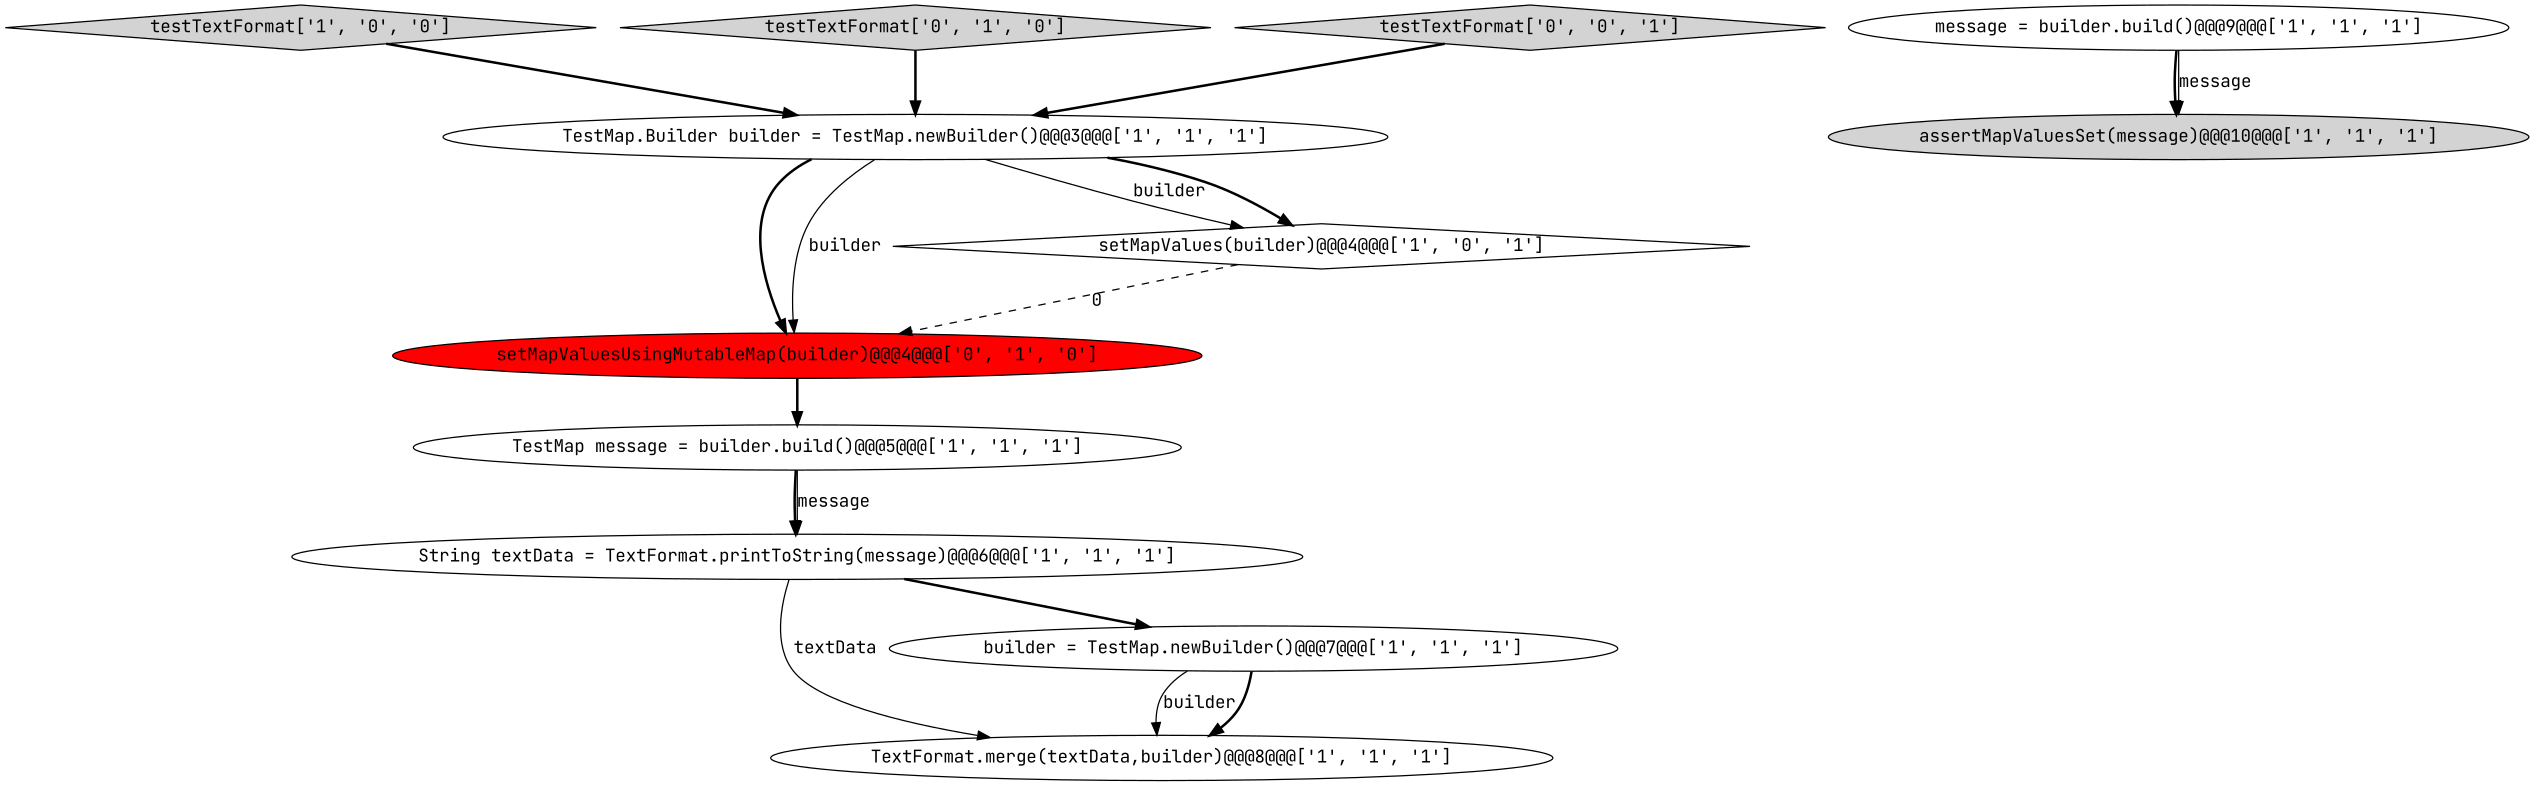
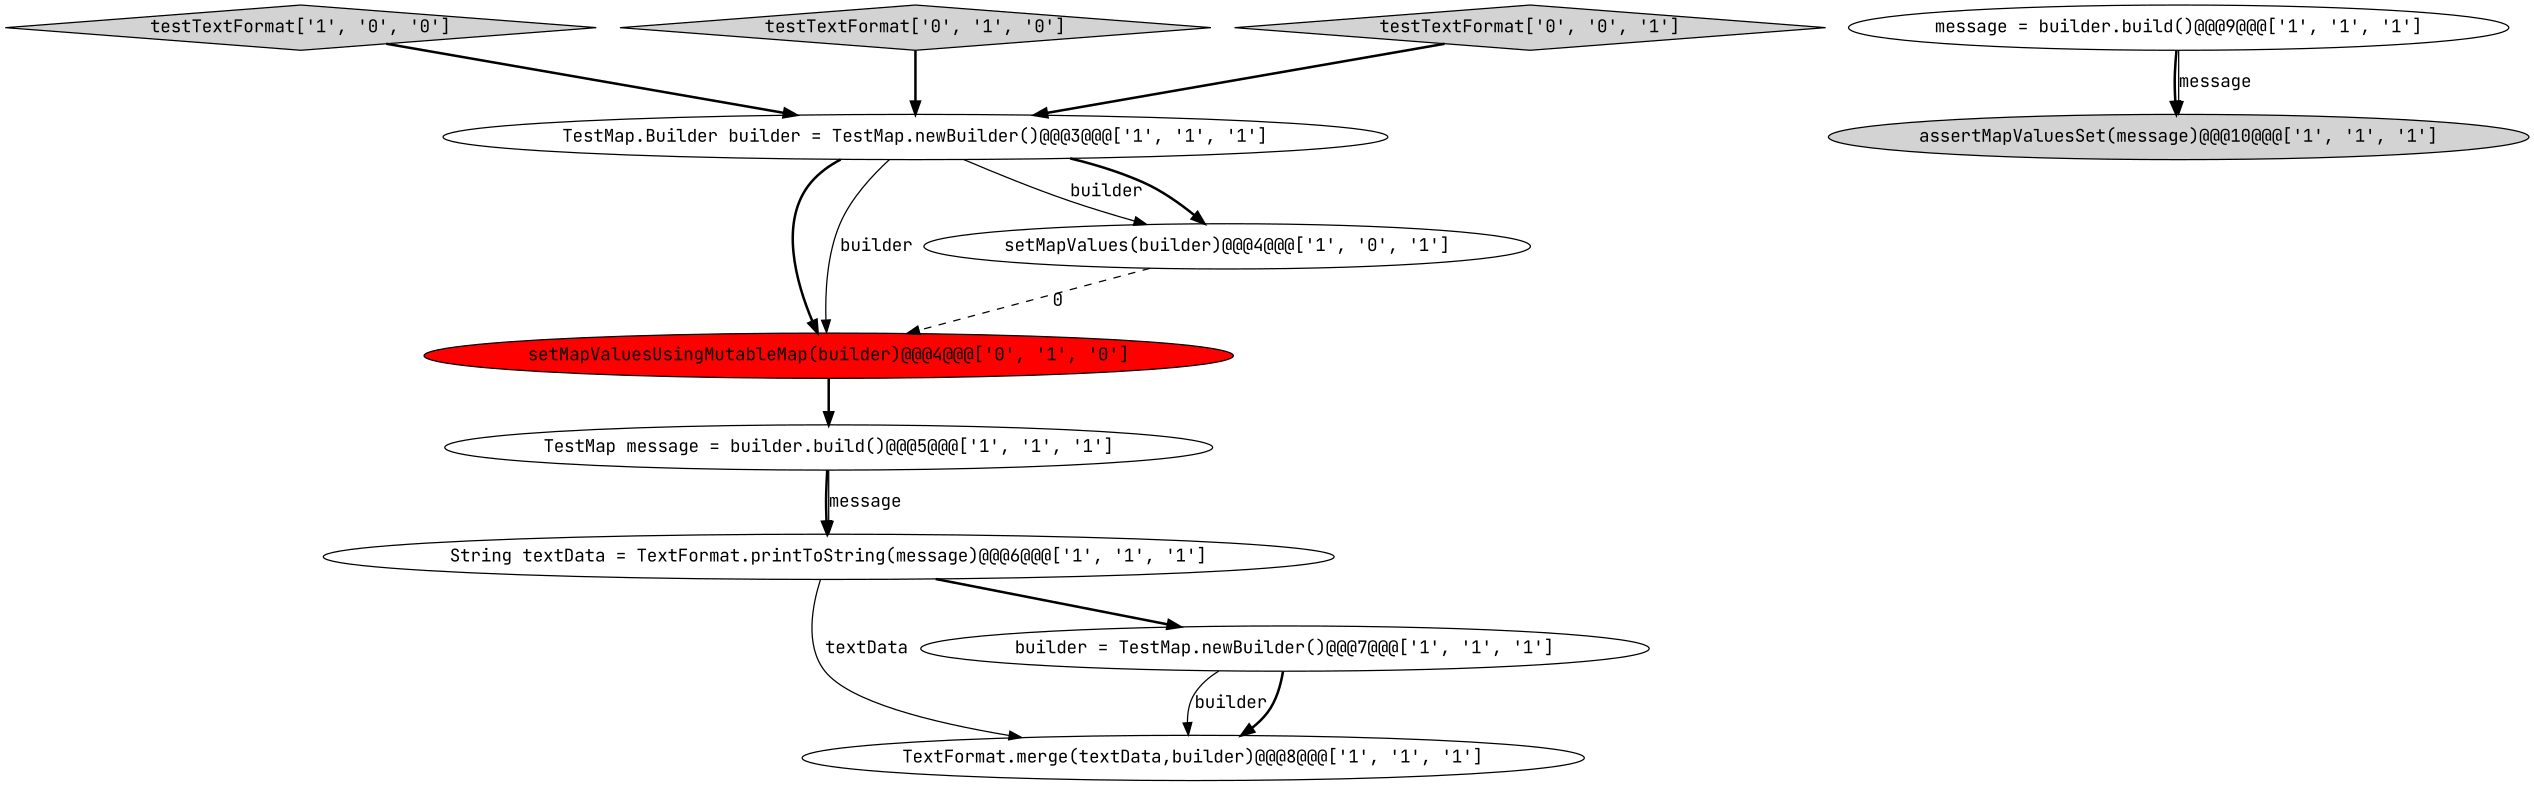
(1321, 246) -> (1227, 246)
